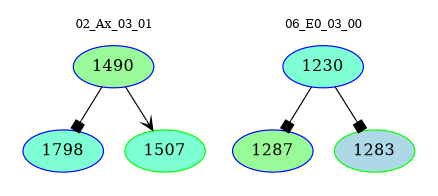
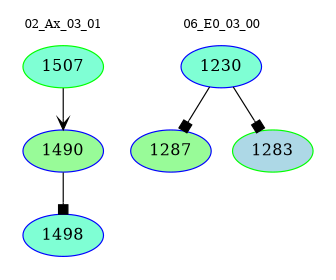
(136, 104) -> (63, 103)
(63, 151) -> (63, 235)
